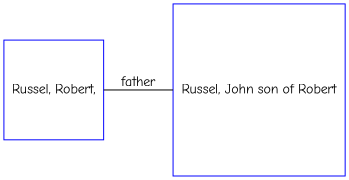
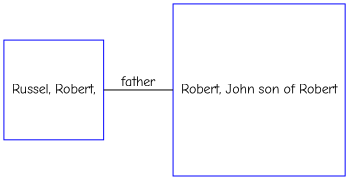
(259, 90) -> (259, 90)
